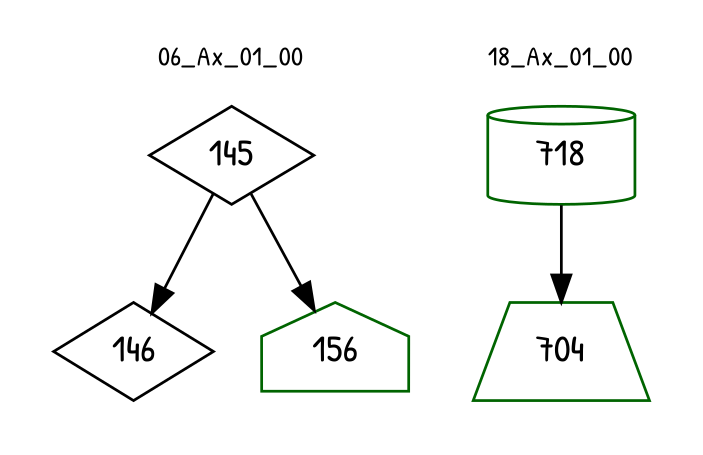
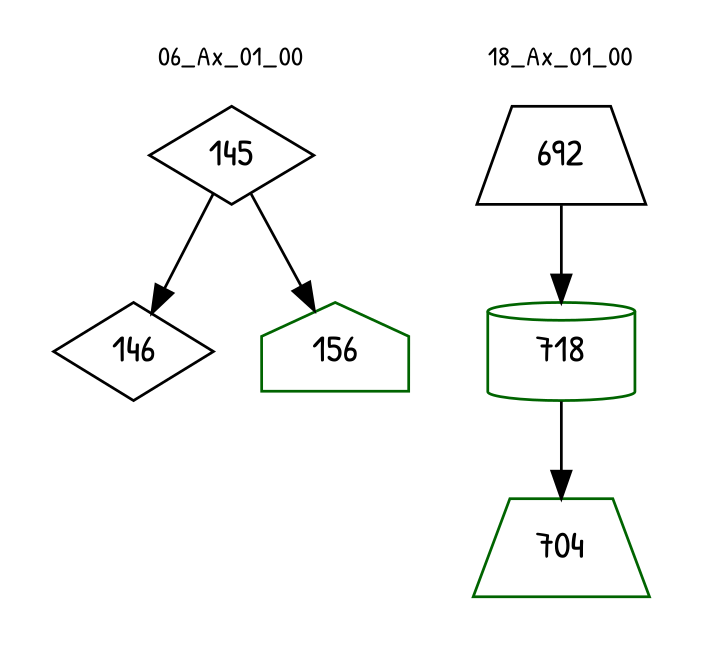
none -> (561, 155)
